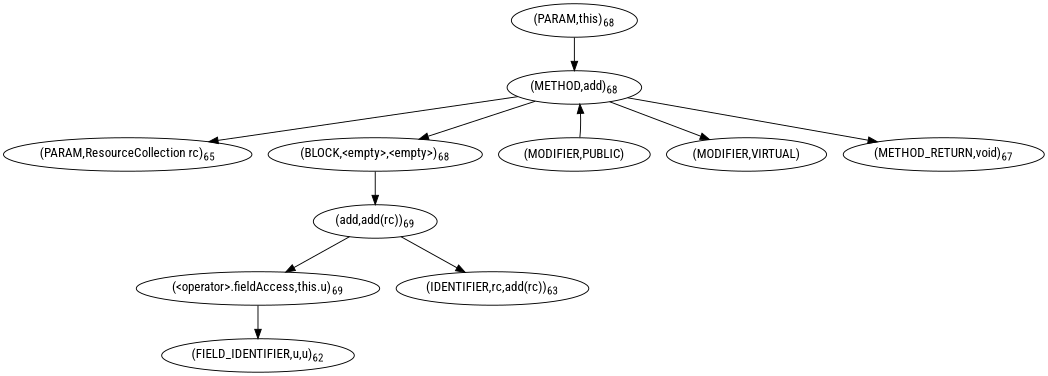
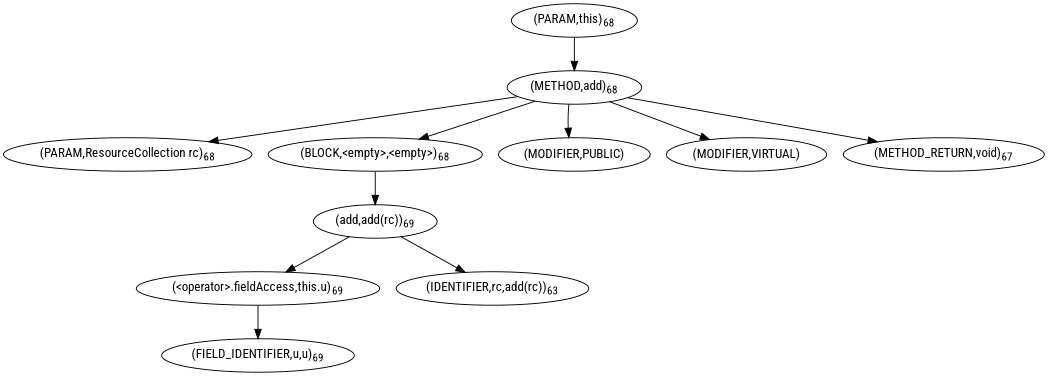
(581, 126) -> (568, 116)
(210, 153) -> (210, 153)
(318, 354) -> (318, 354)
